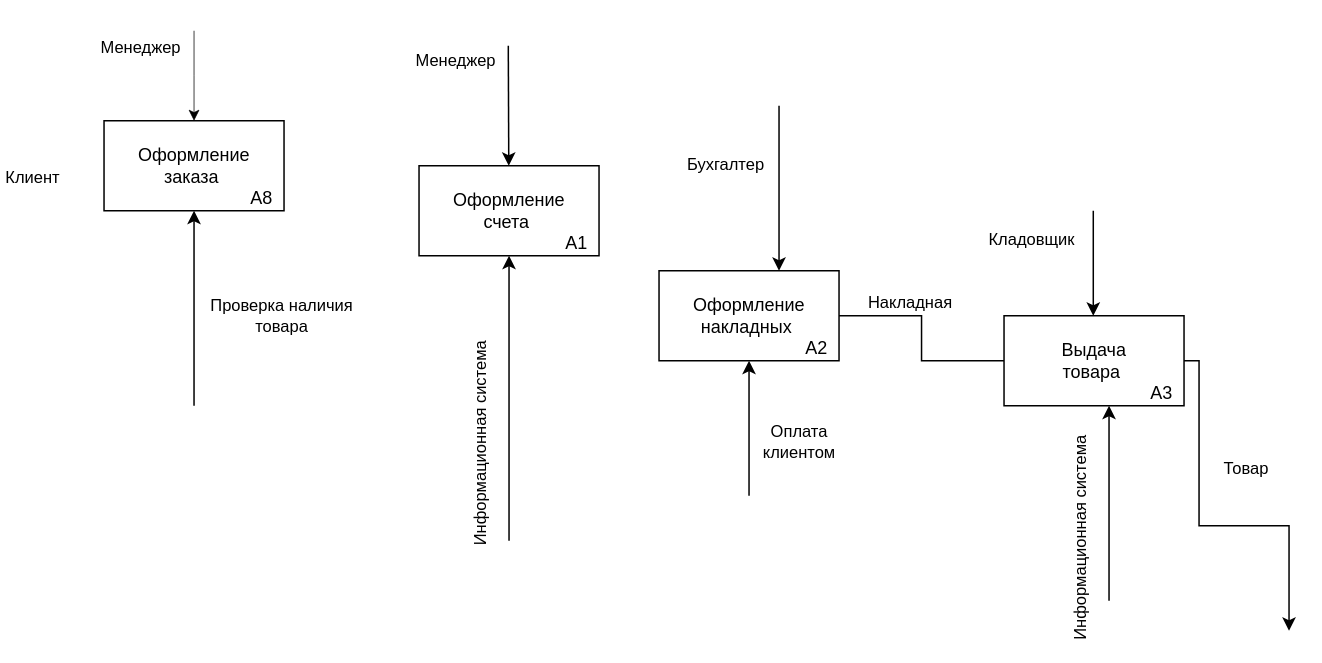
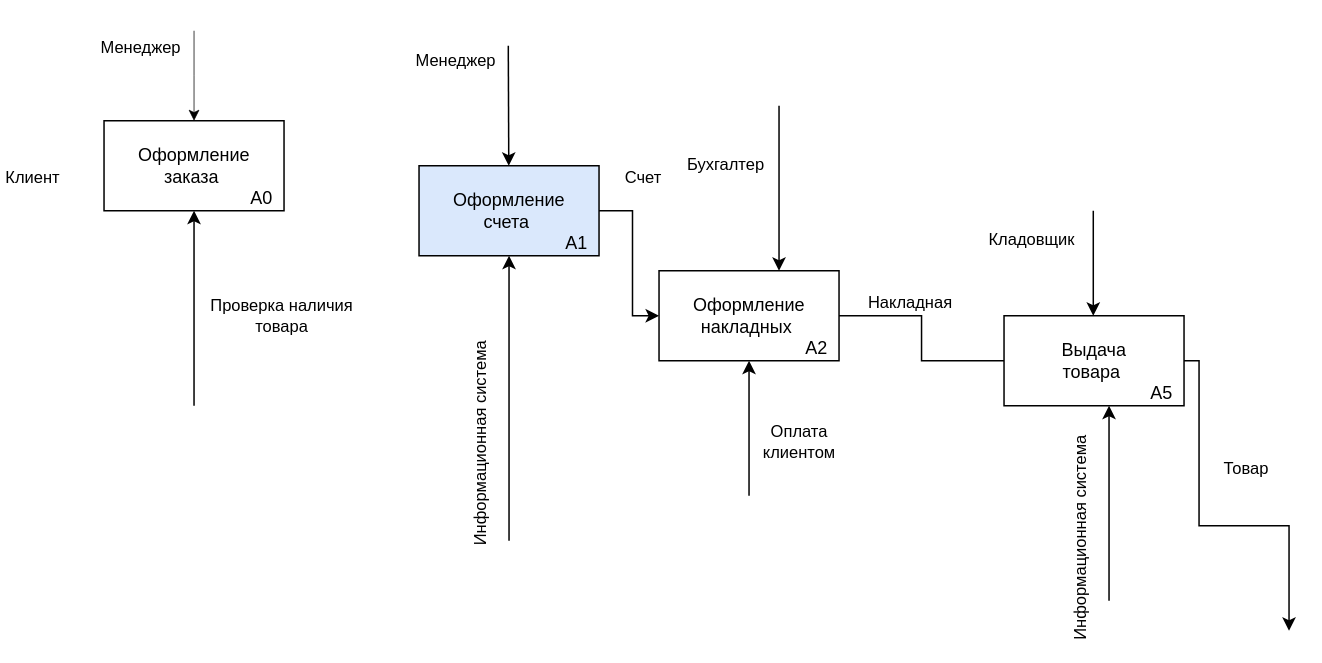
(194, 166) -> (194, 166)
(509, 211) -> (509, 211)
none -> (632, 255)
(1094, 361) -> (1094, 361)
